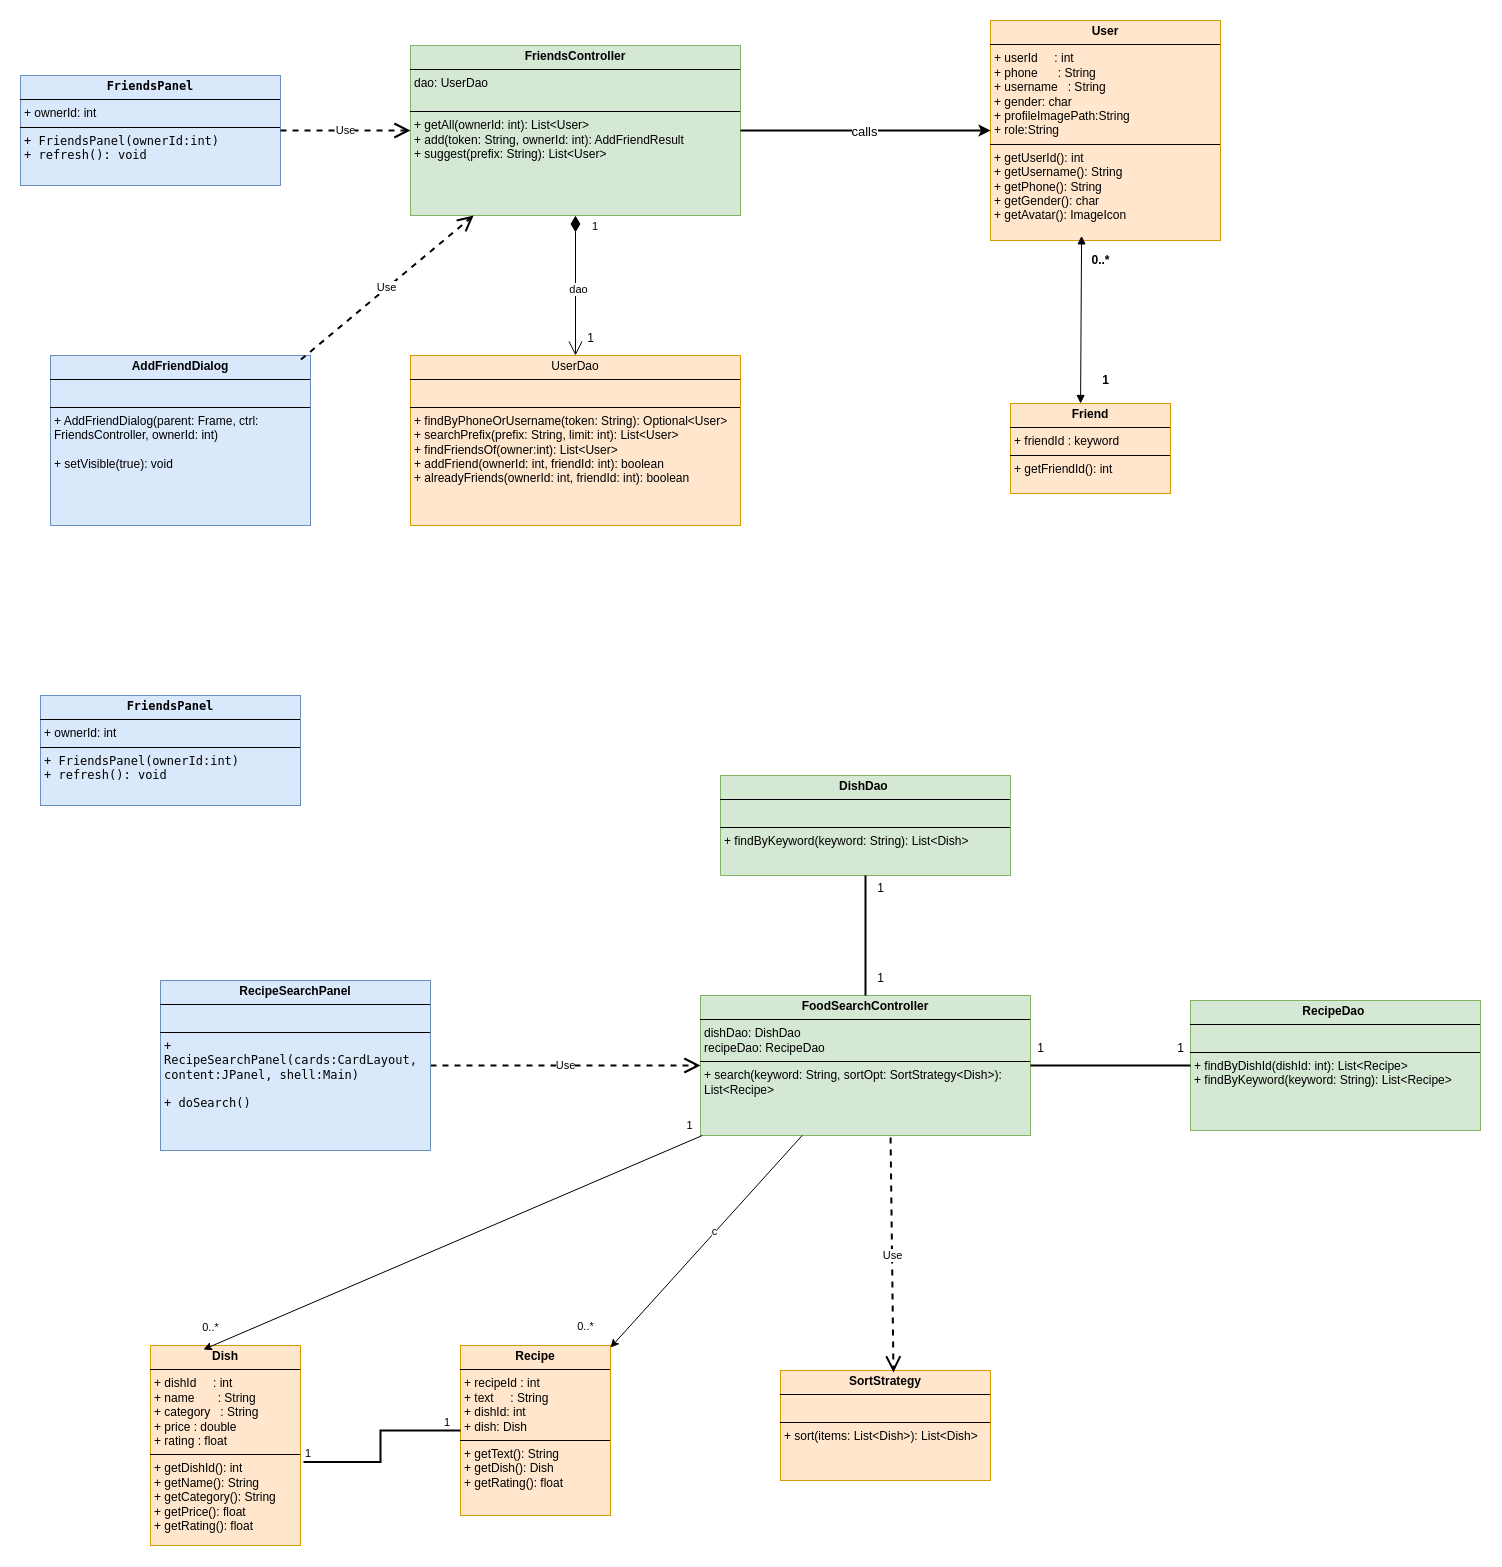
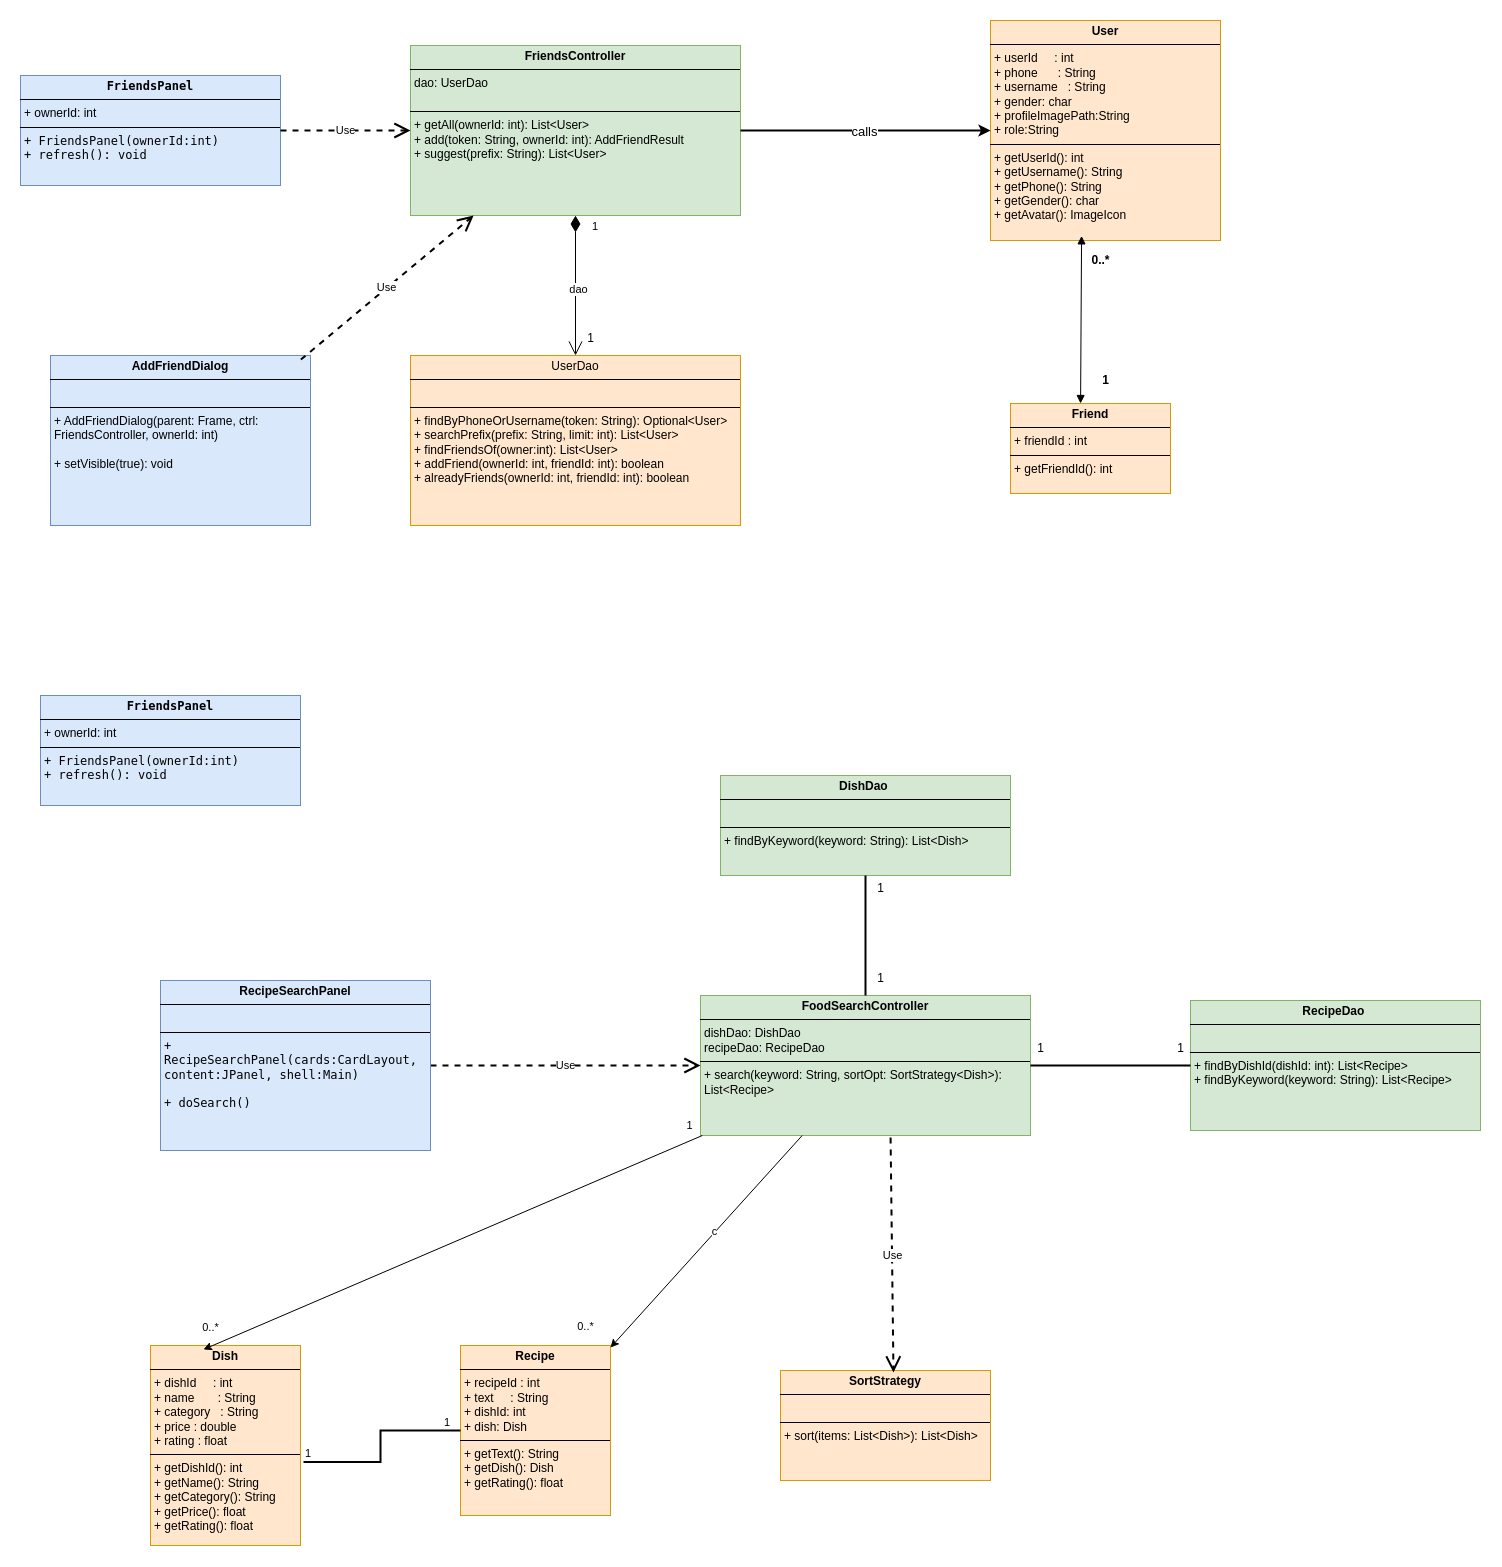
(1070, 425) -> (1070, 425)
